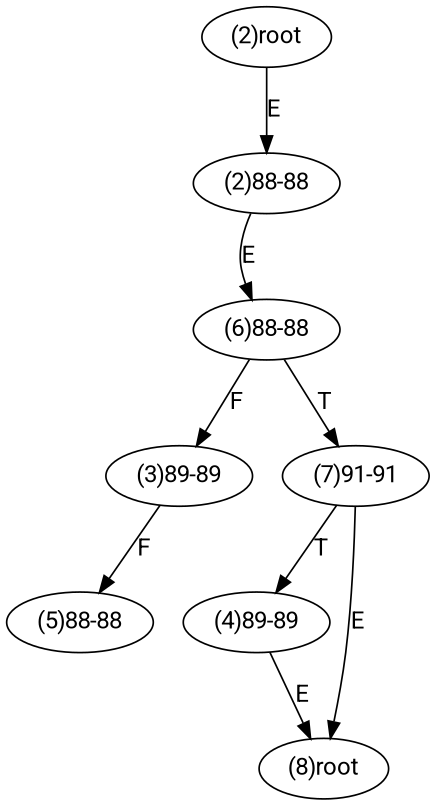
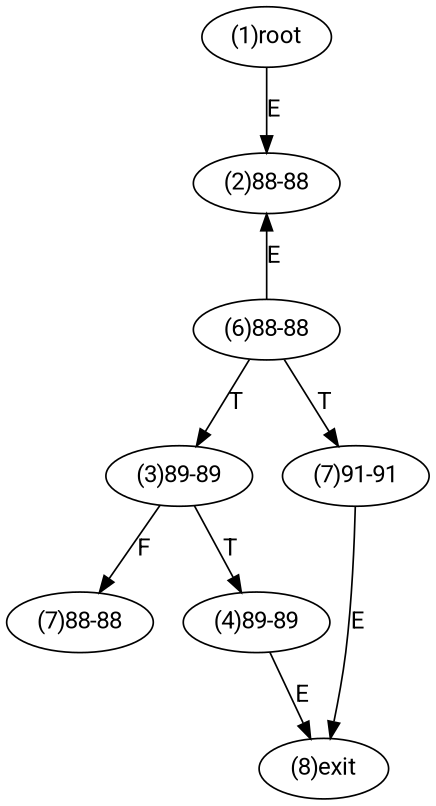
(267, 37) -> (267, 37)
(241, 248) -> (267, 265)
(236, 403) -> (236, 403)
(311, 542) -> (214, 542)
(80, 622) -> (80, 622)
(324, 769) -> (324, 769)
